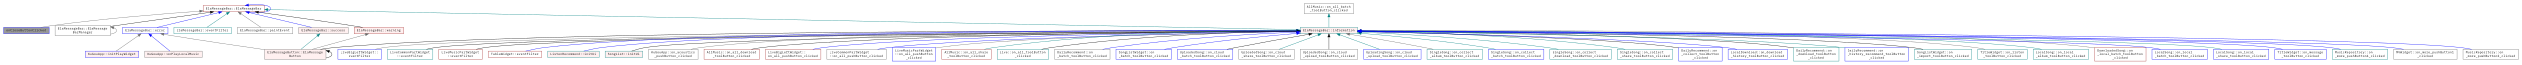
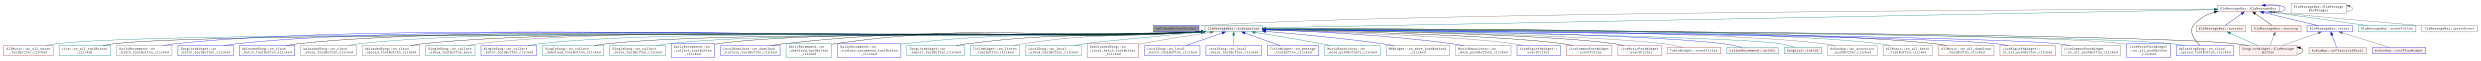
(160, 19) -> (2194, 25)
(1329, 22) -> (1578, 31)
(911, 33) -> (1569, 37)
(1851, 35) -> (1293, 39)
(964, 36) -> (1531, 34)
(1460, 38) -> (898, 35)
(1634, 41) -> (986, 34)
(295, 54) -> (2268, 51)
(410, 54) -> (1589, 51)
(1455, 54) -> (450, 51)
